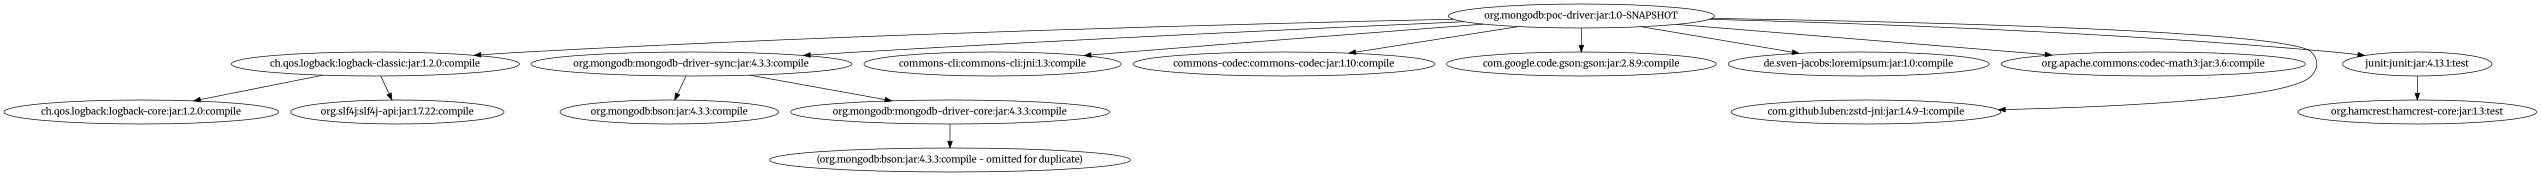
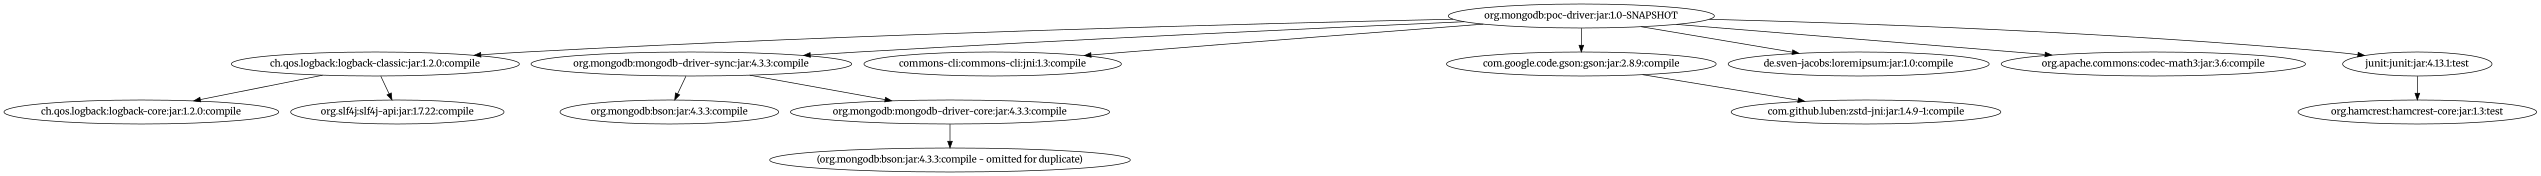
(2181, 34) -> (1720, 87)
(1284, 64) -> none
